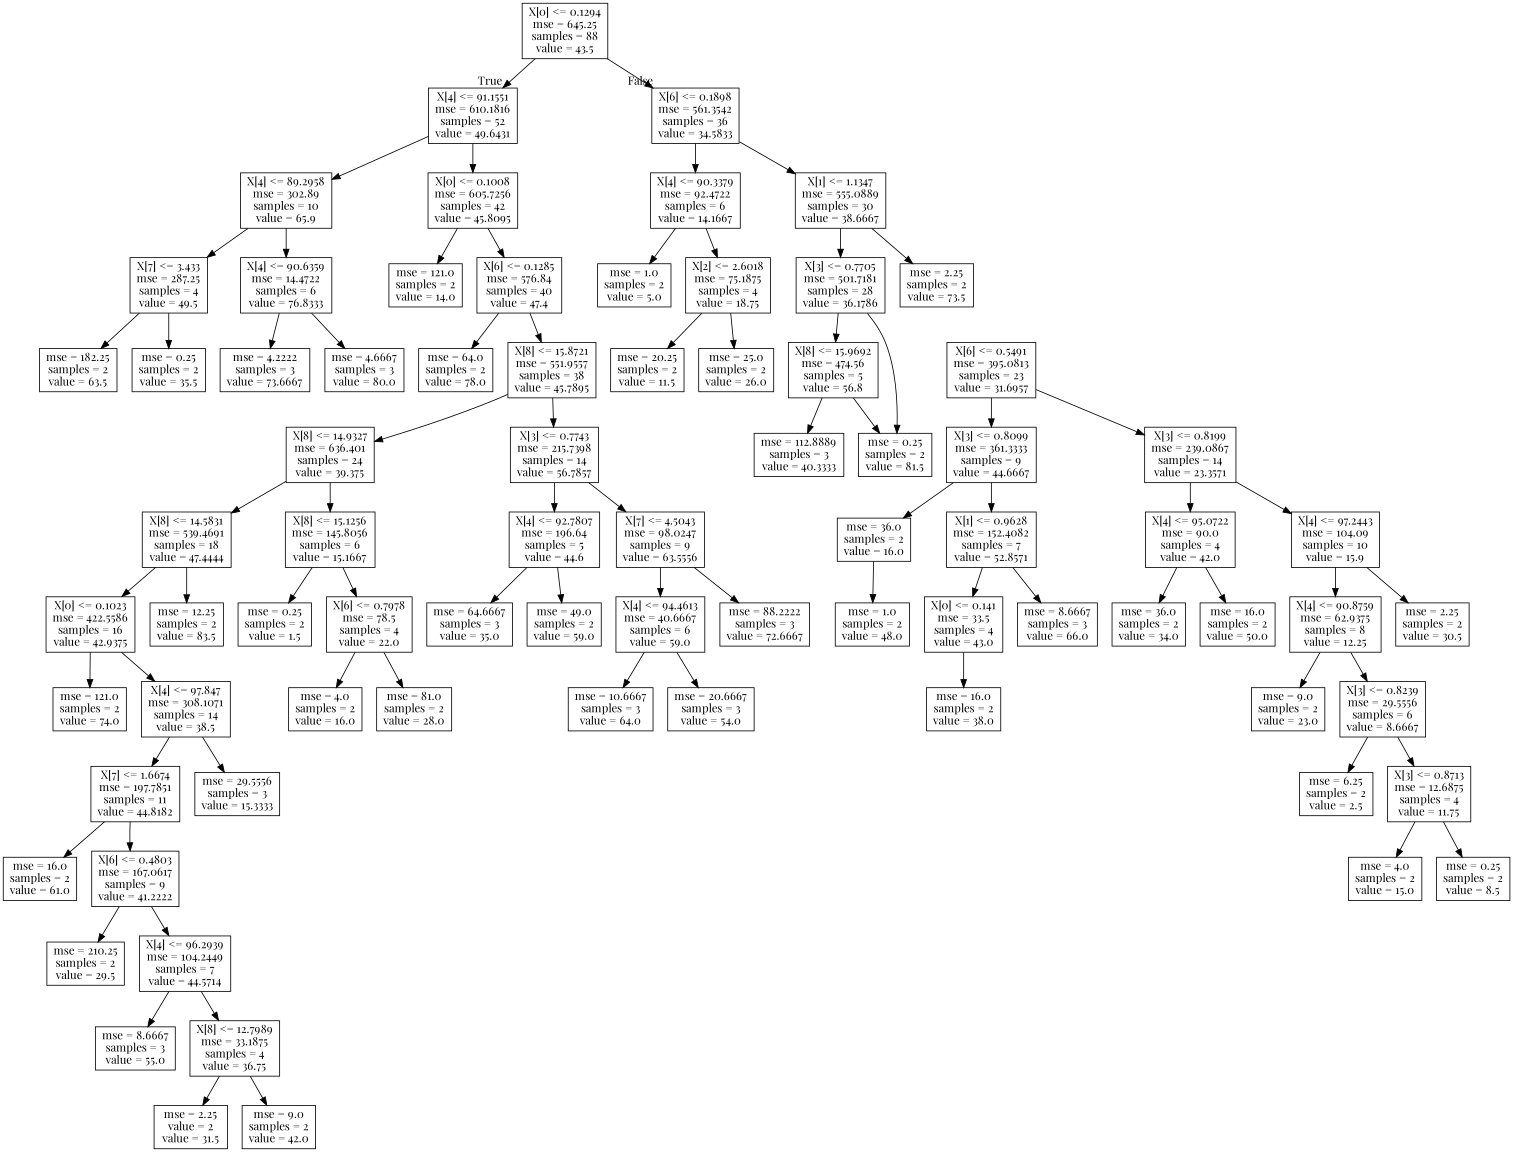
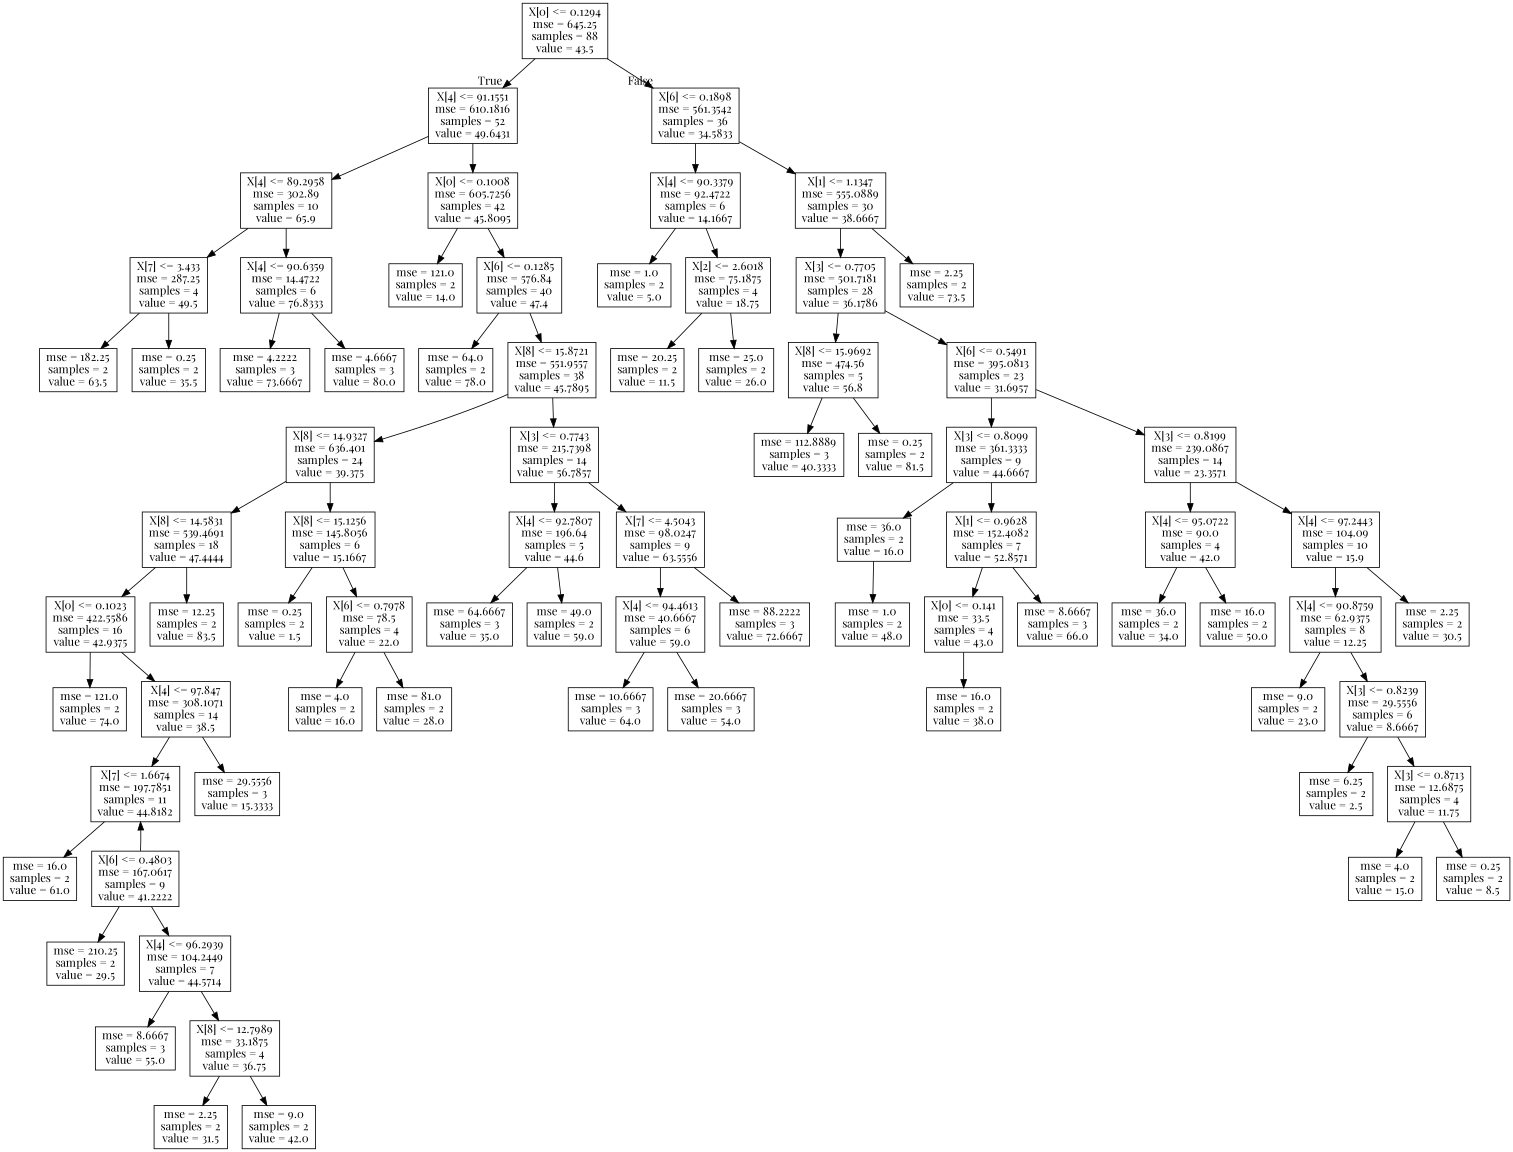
(892, 366) -> (912, 326)
(130, 832) -> (141, 841)
(191, 1127) -> (191, 1127)
